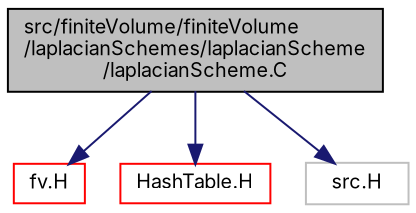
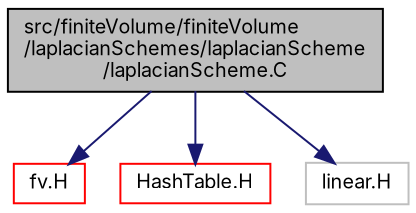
(357, 184) -> (357, 184)
